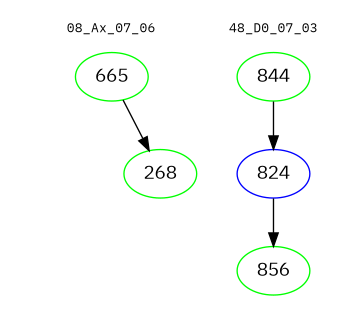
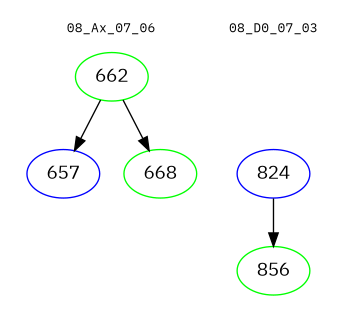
(274, 29) -> (274, 29)
(112, 77) -> (112, 77)
(273, 77) -> none
none -> (63, 174)
(160, 174) -> (160, 174)
